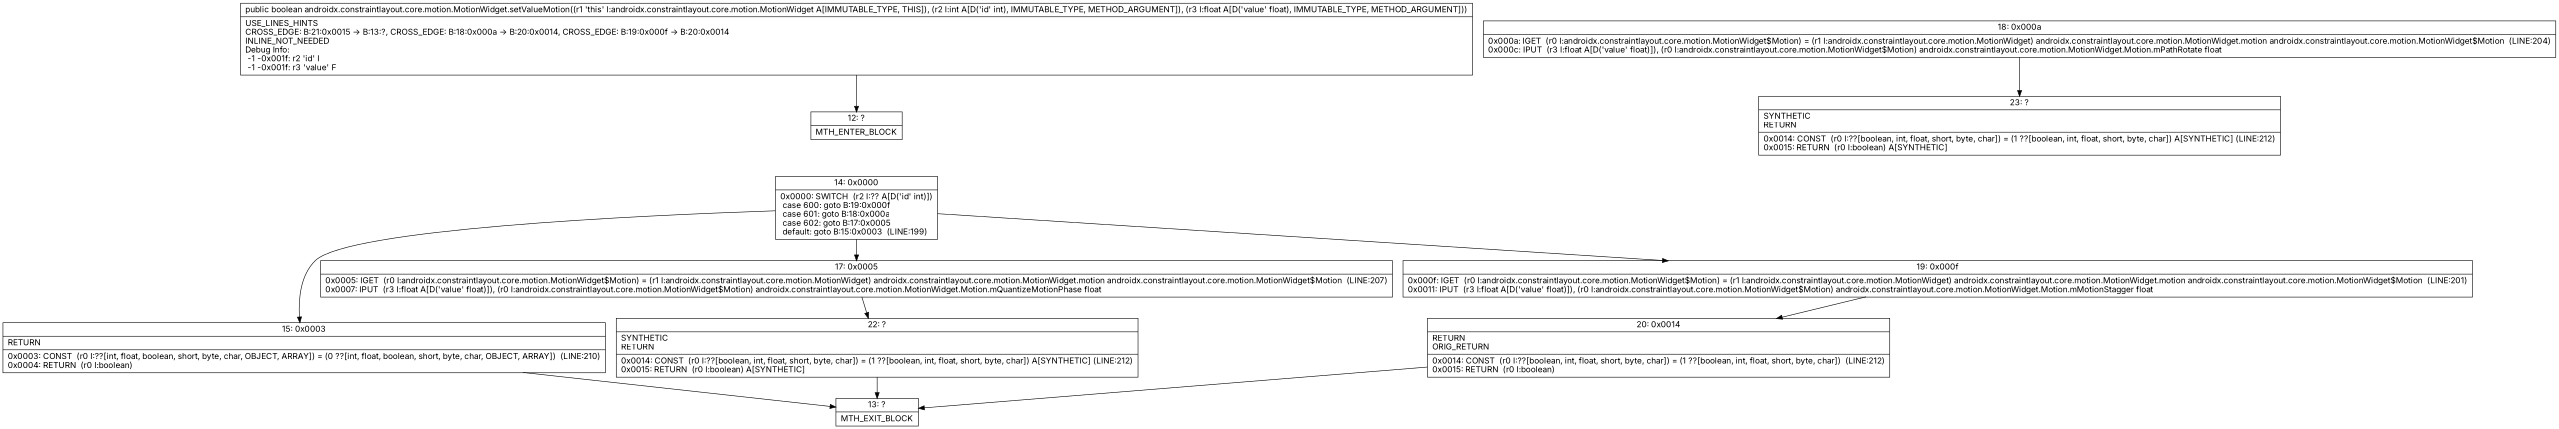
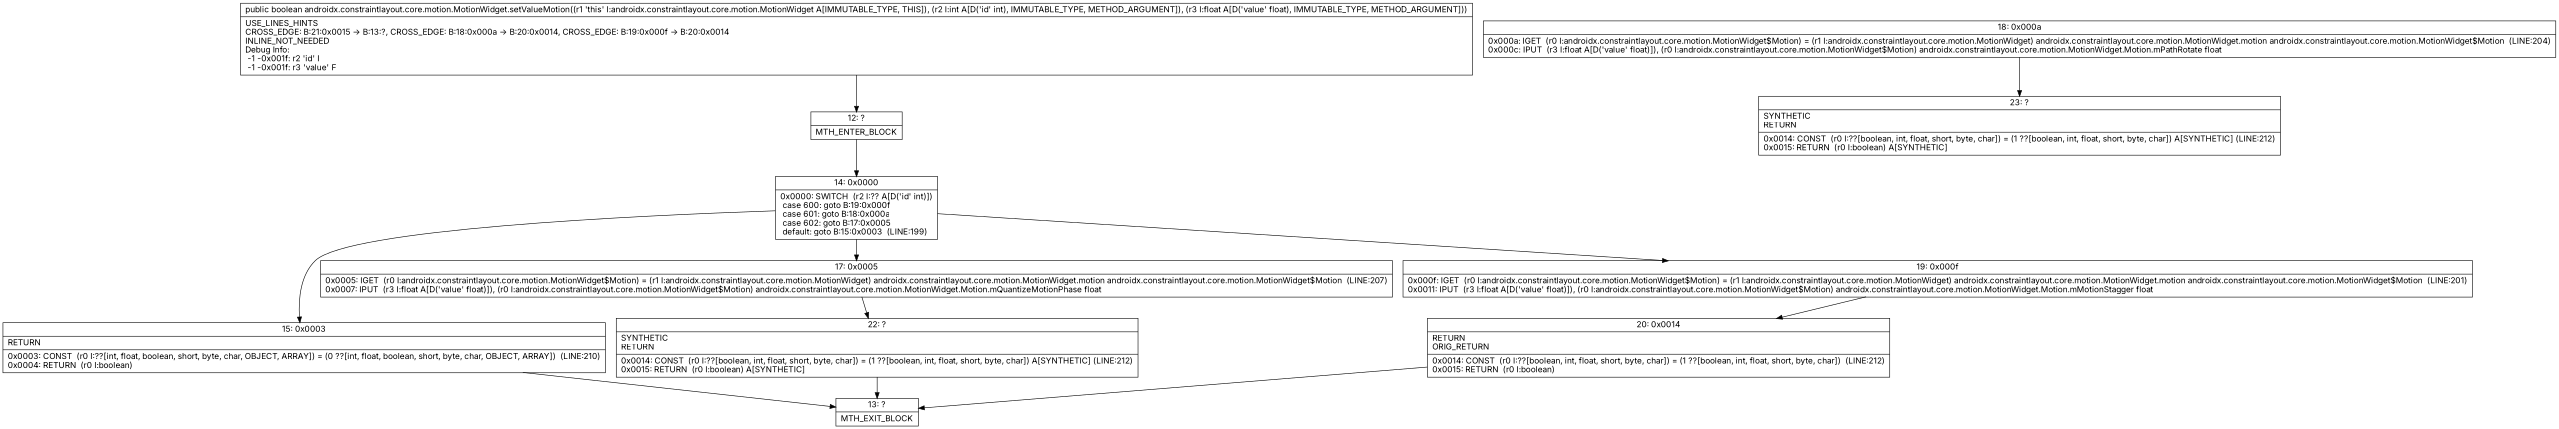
none -> (857, 155)
